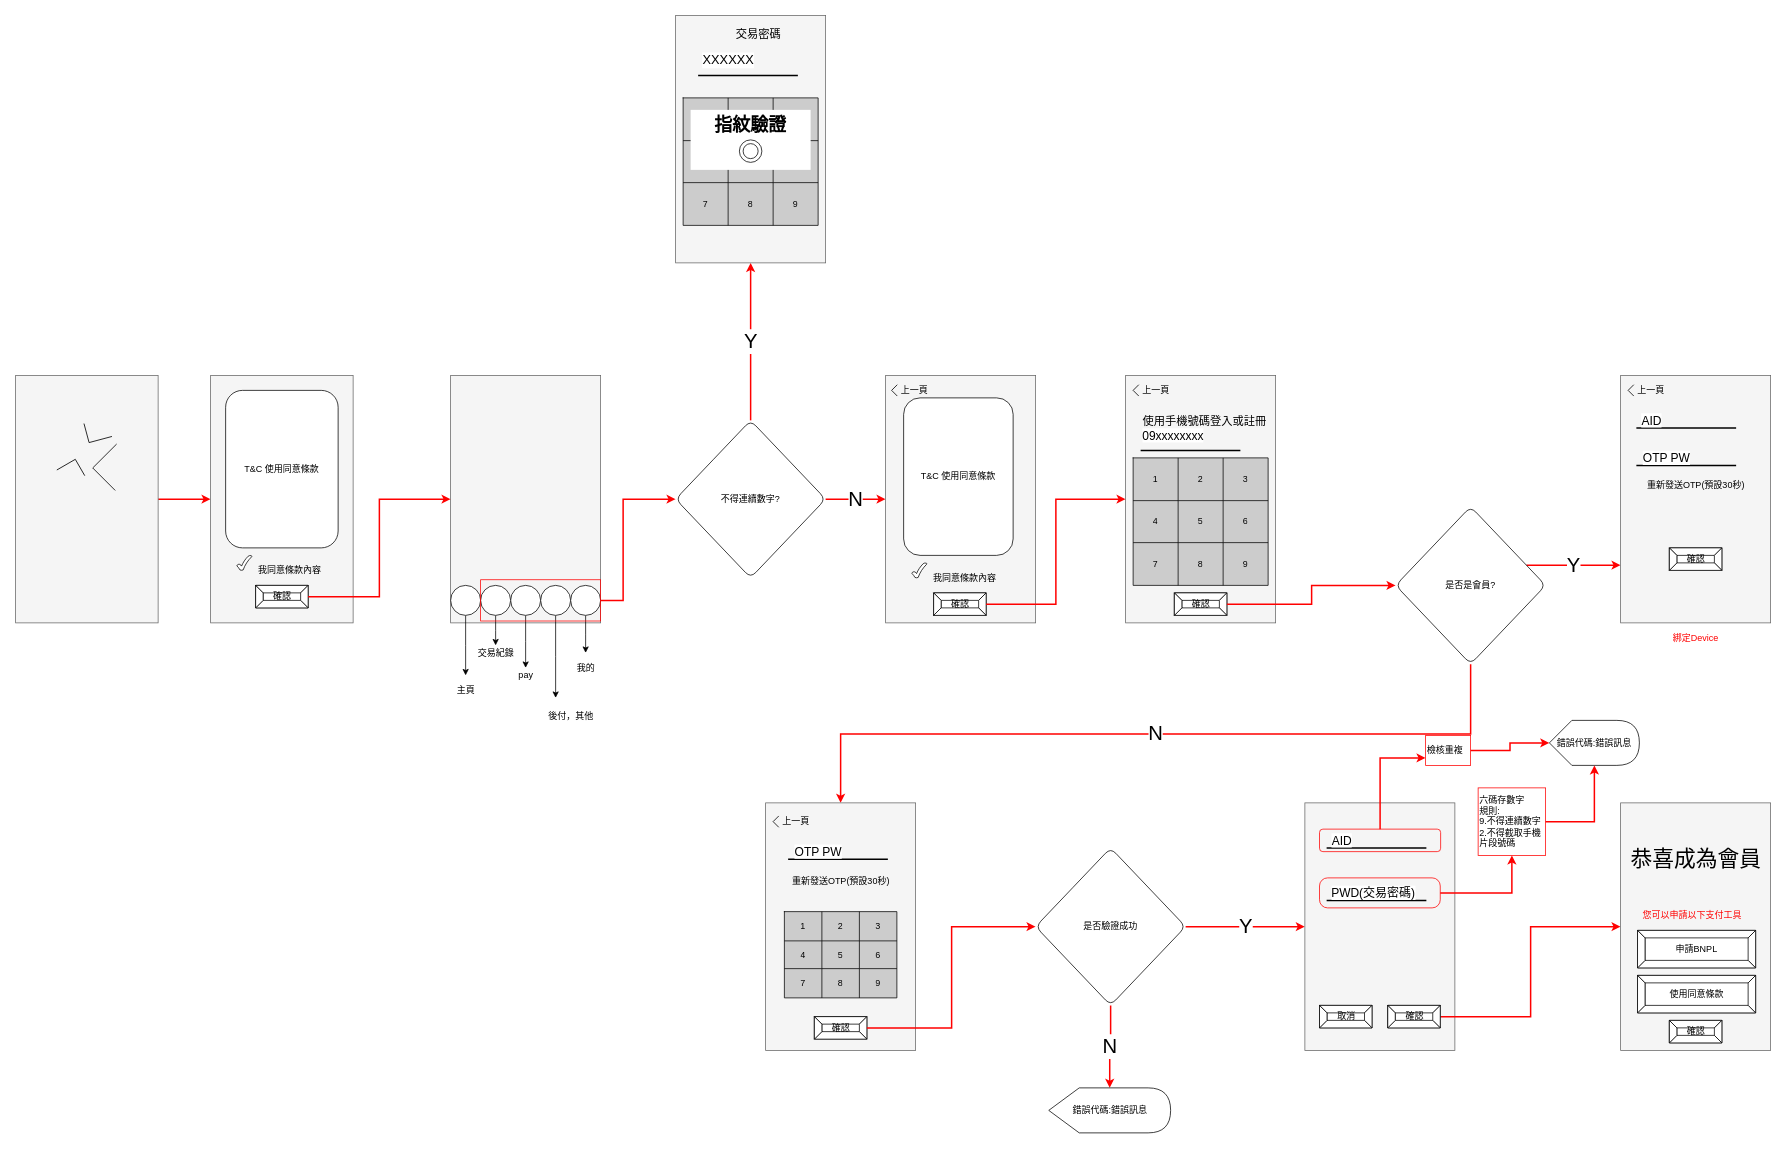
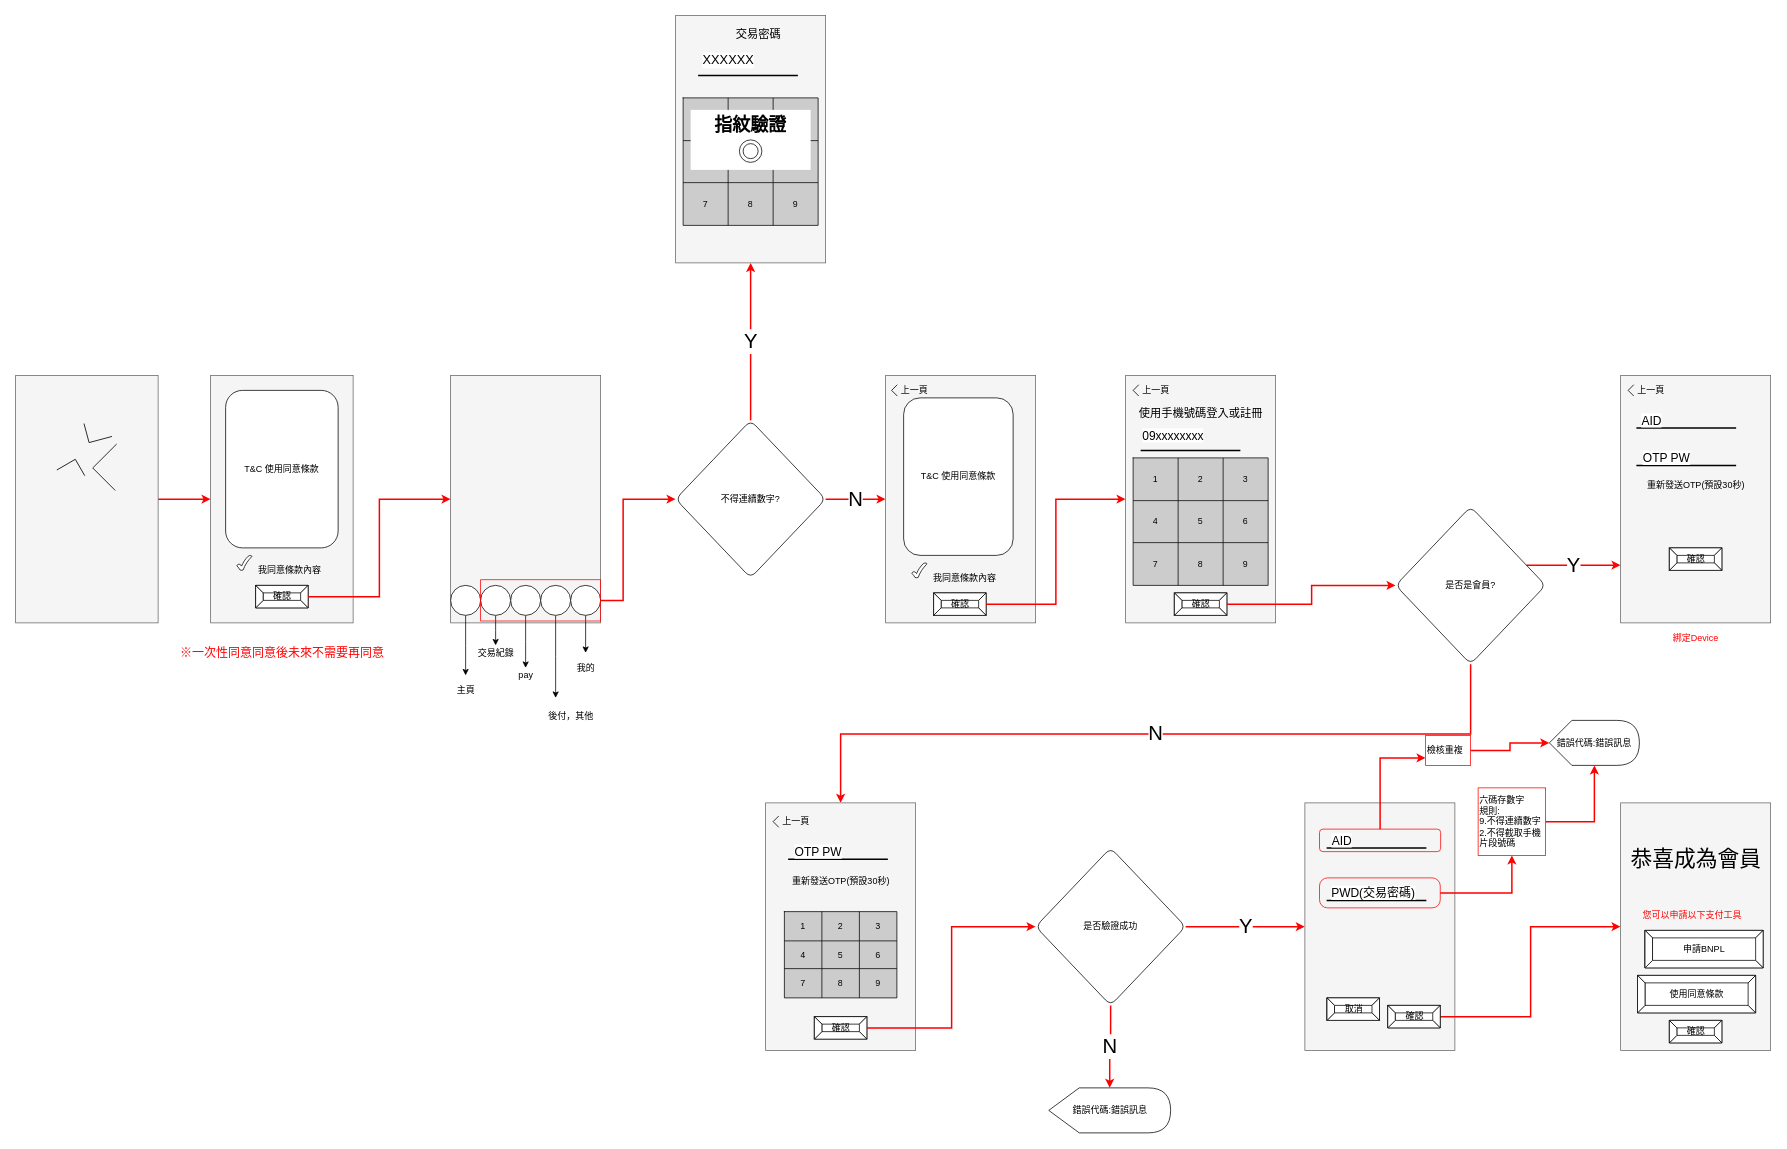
(1204, 420) -> (1200, 413)
none -> (282, 653)
(1696, 949) -> (1704, 949)
(1346, 1017) -> (1353, 1009)
